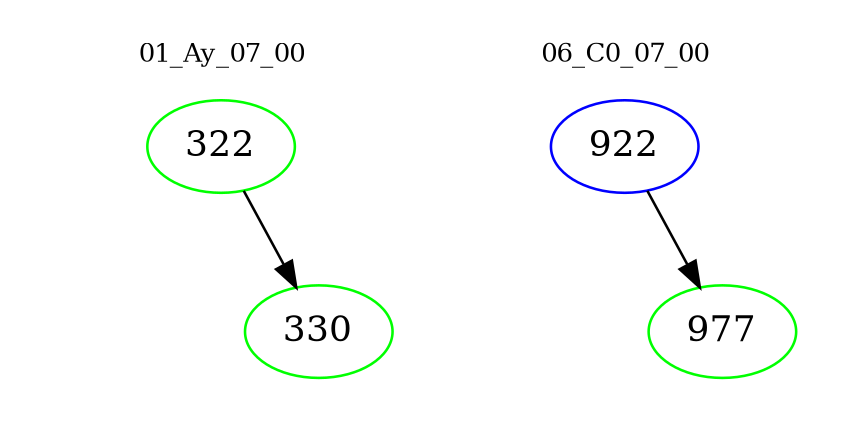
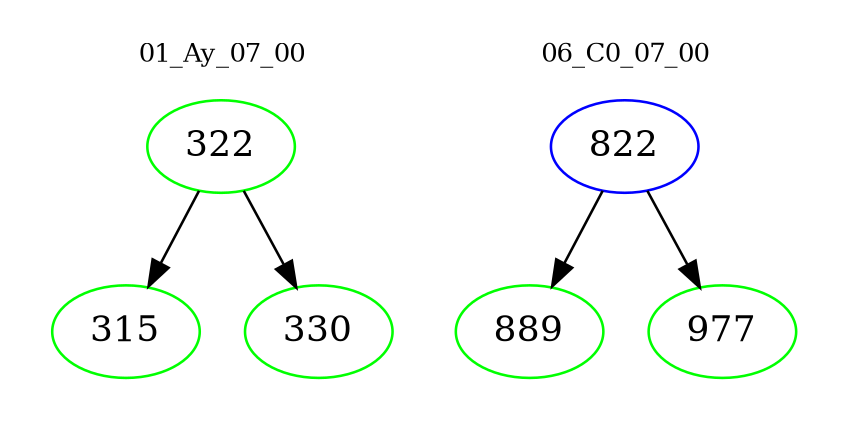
(625, 147) -> (625, 147)
none -> (126, 332)
none -> (530, 332)
